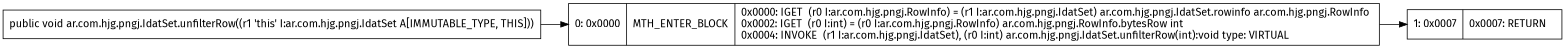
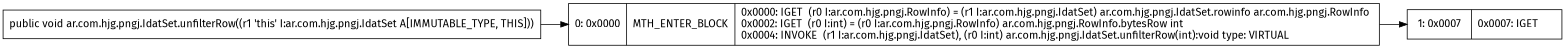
(1512, 24) -> (1512, 24)
